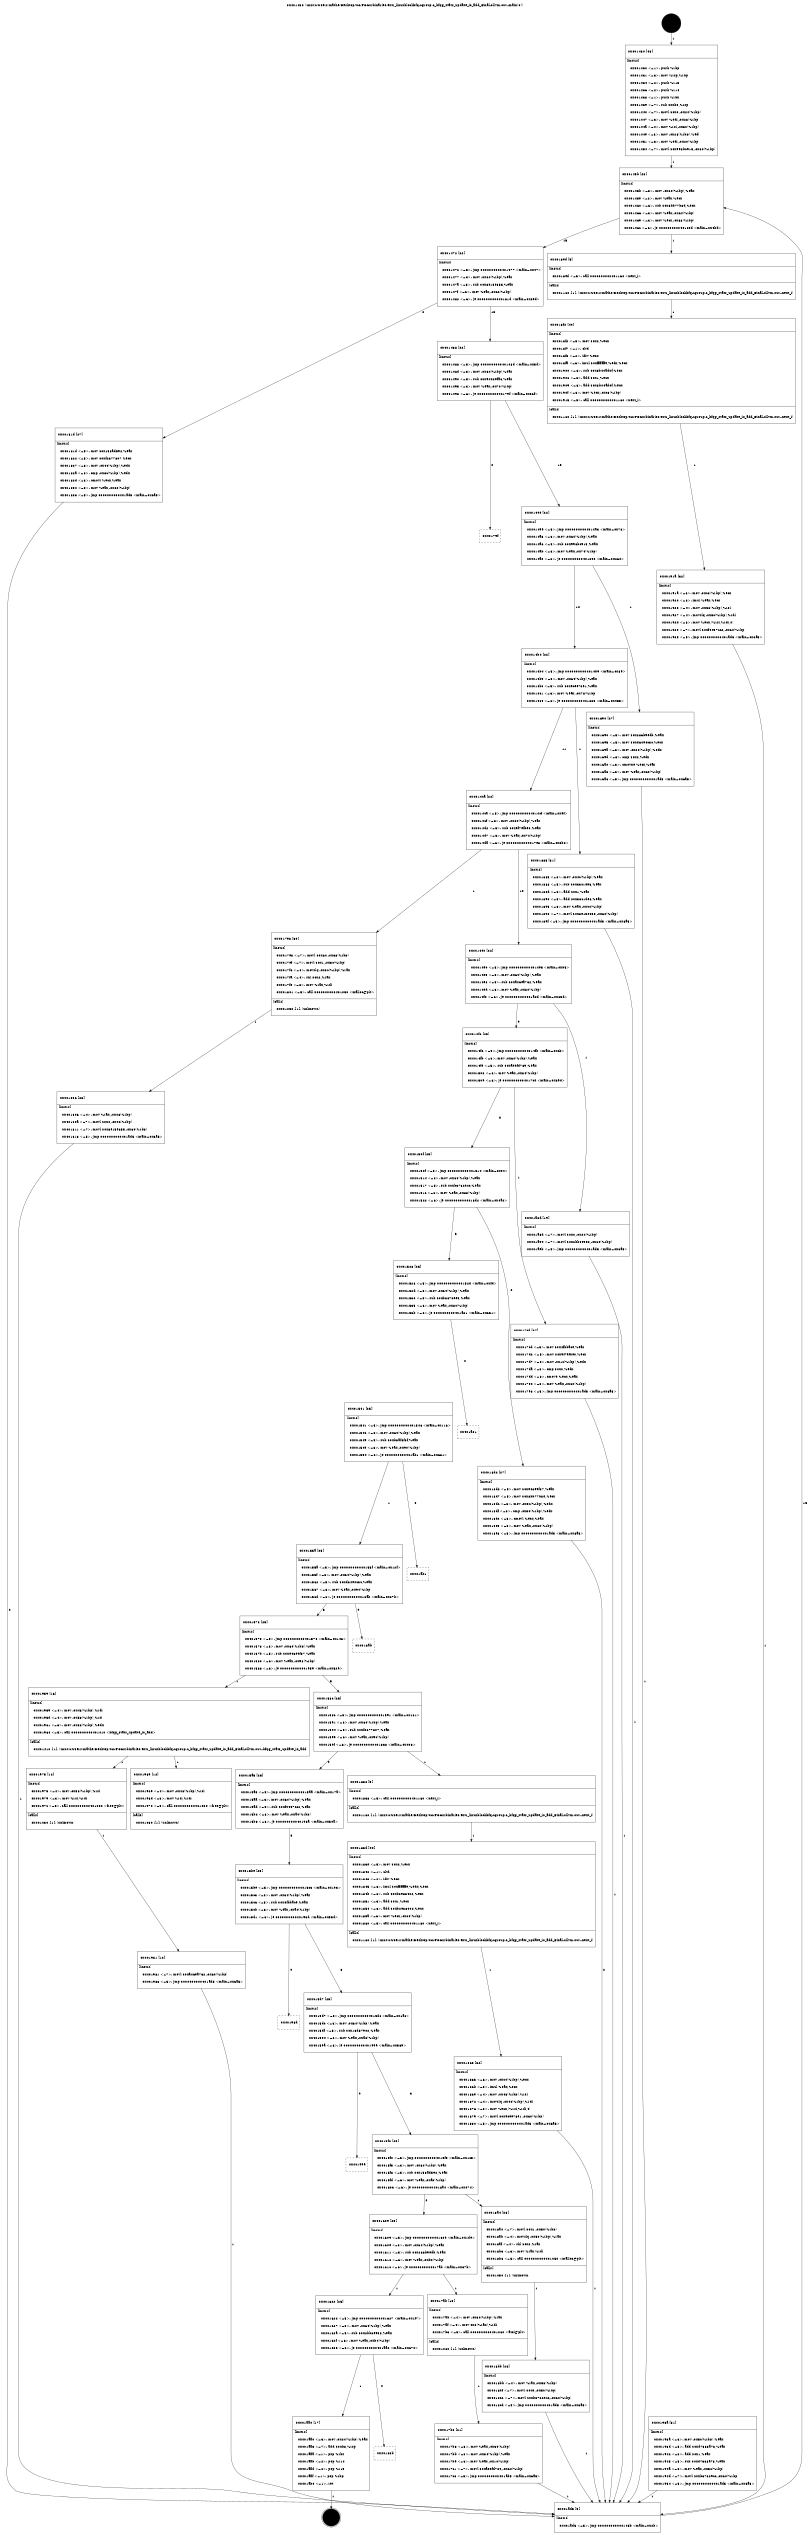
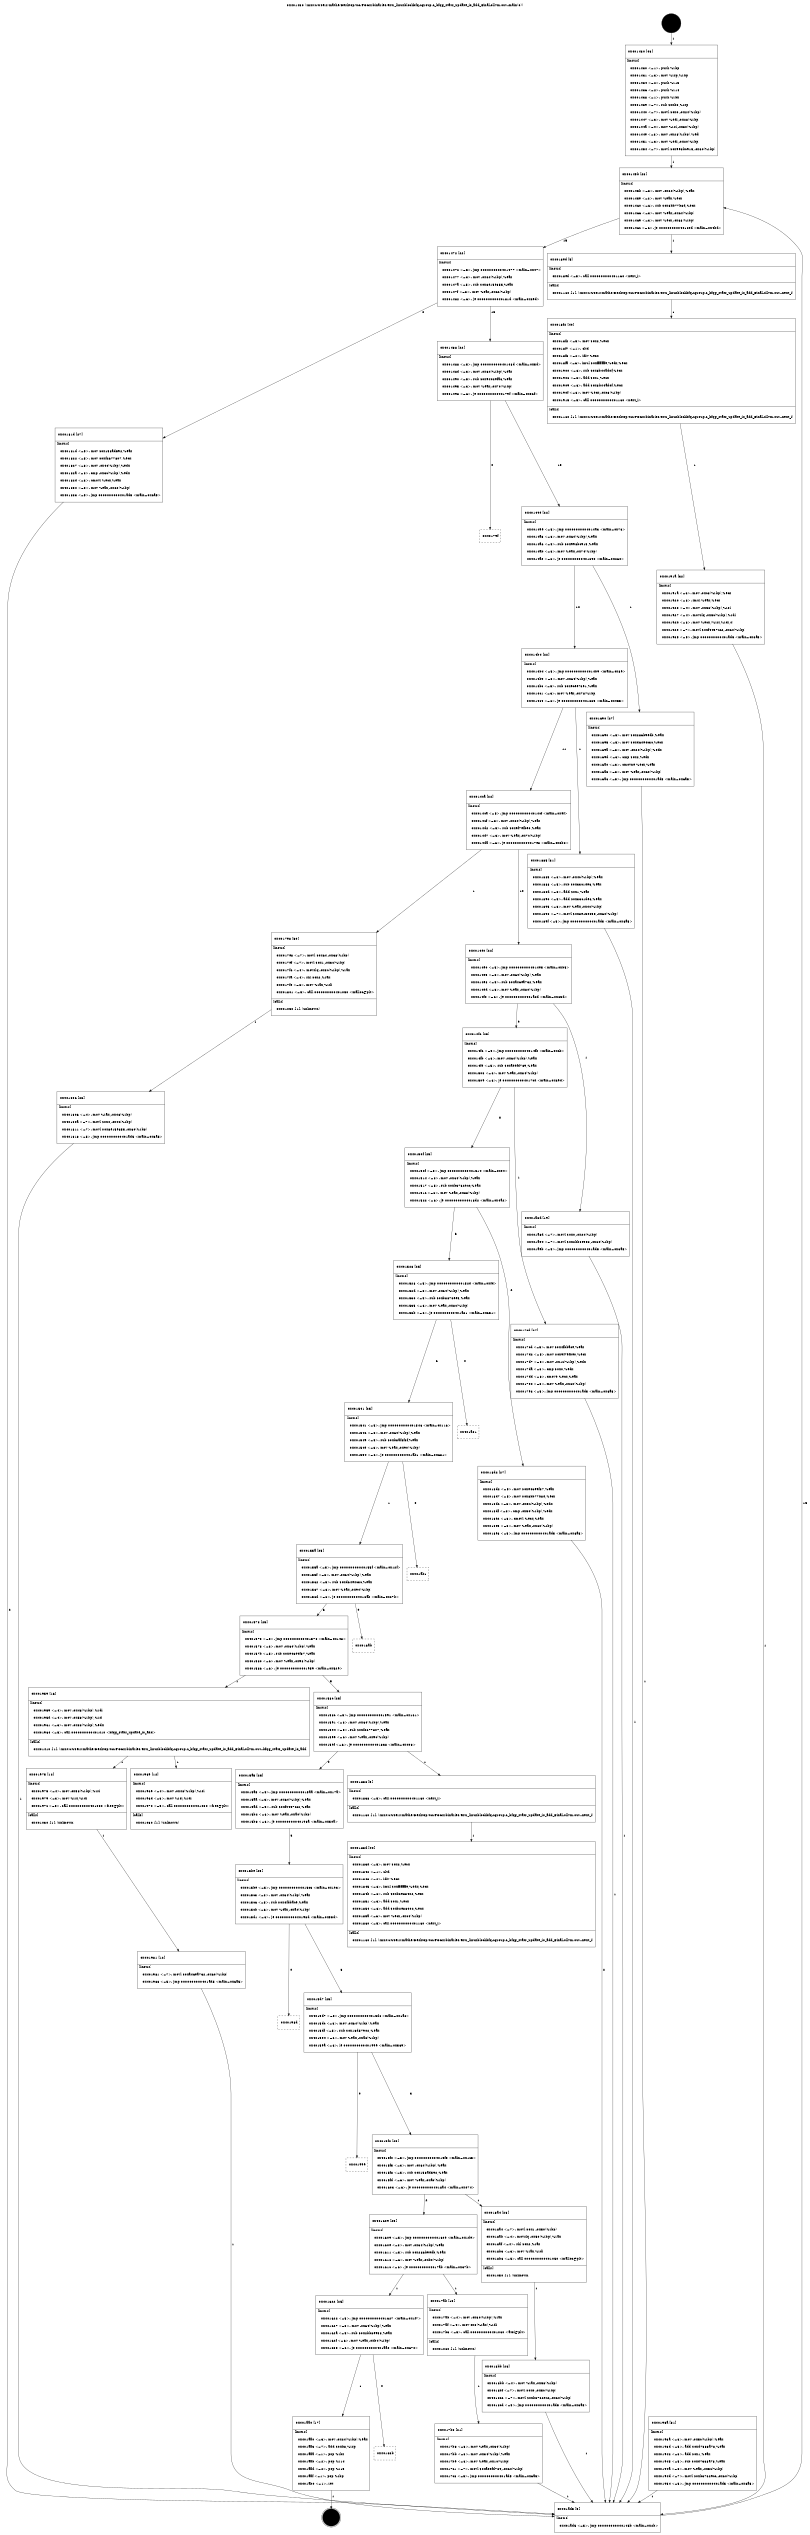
none -> (423, 1360)
(508, 2093) -> none
